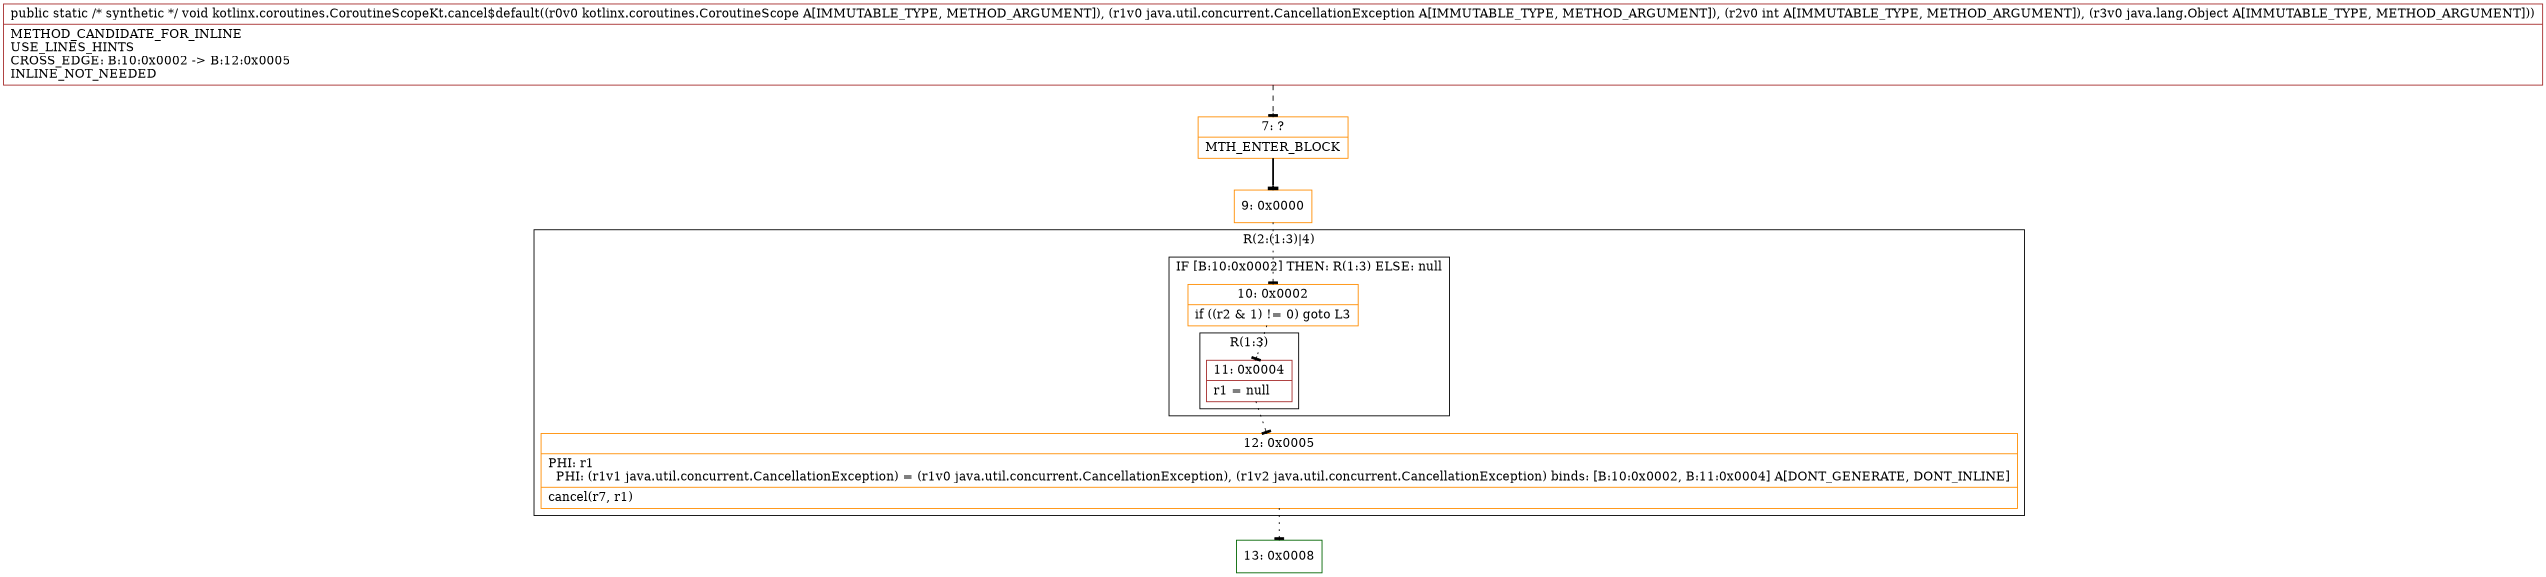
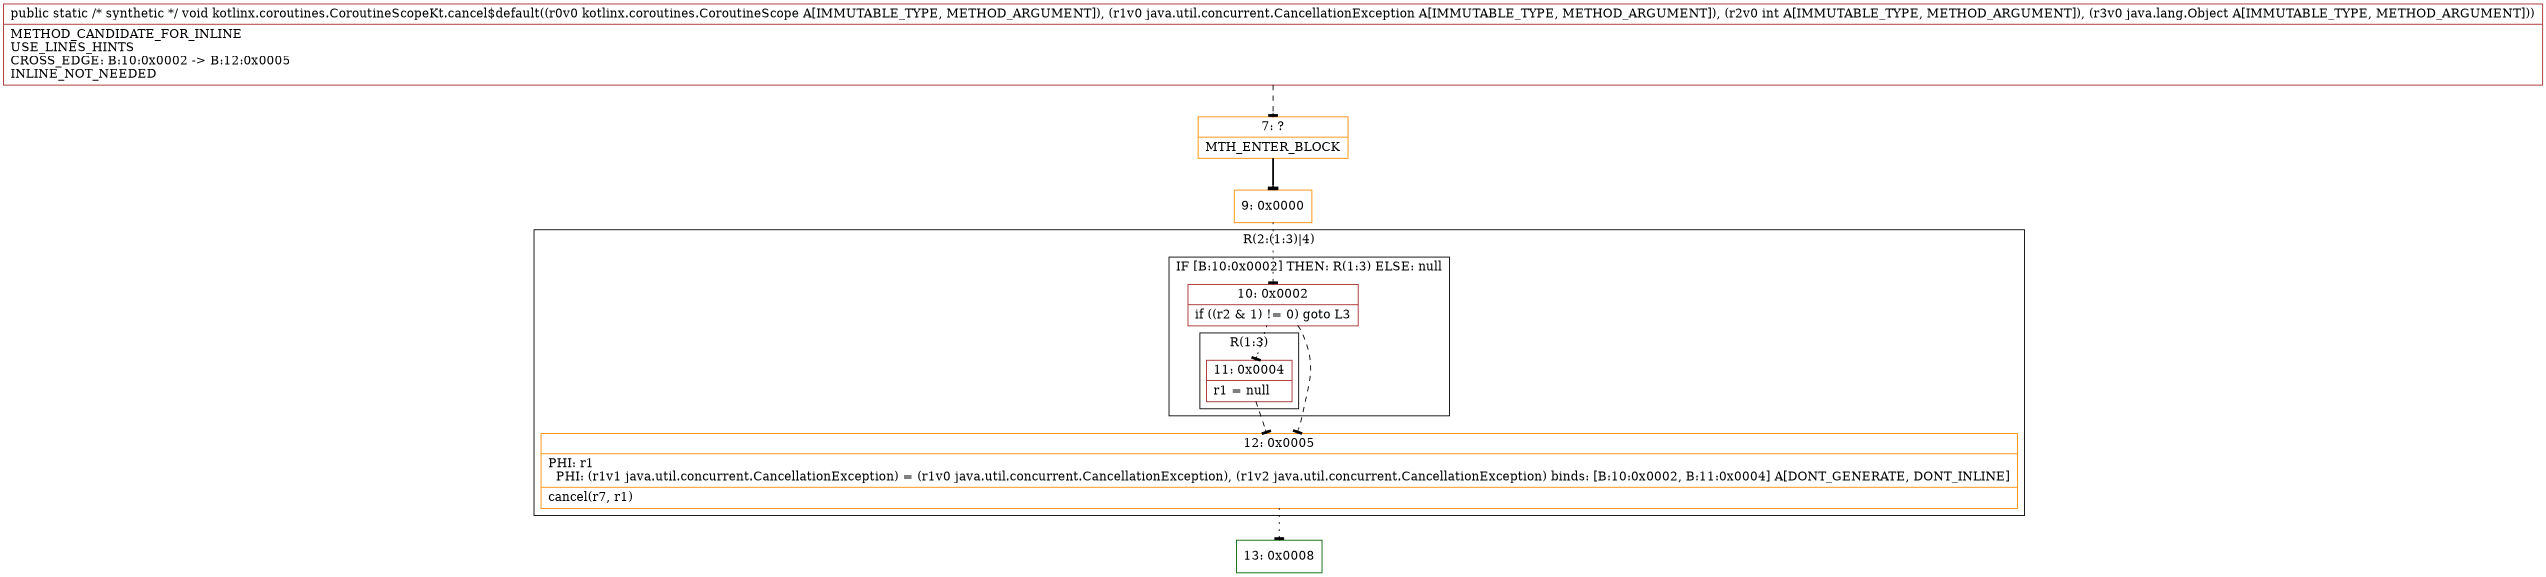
(1273, 305) -> (1273, 305)
none -> (1310, 377)
(1263, 421) -> (1263, 421)
